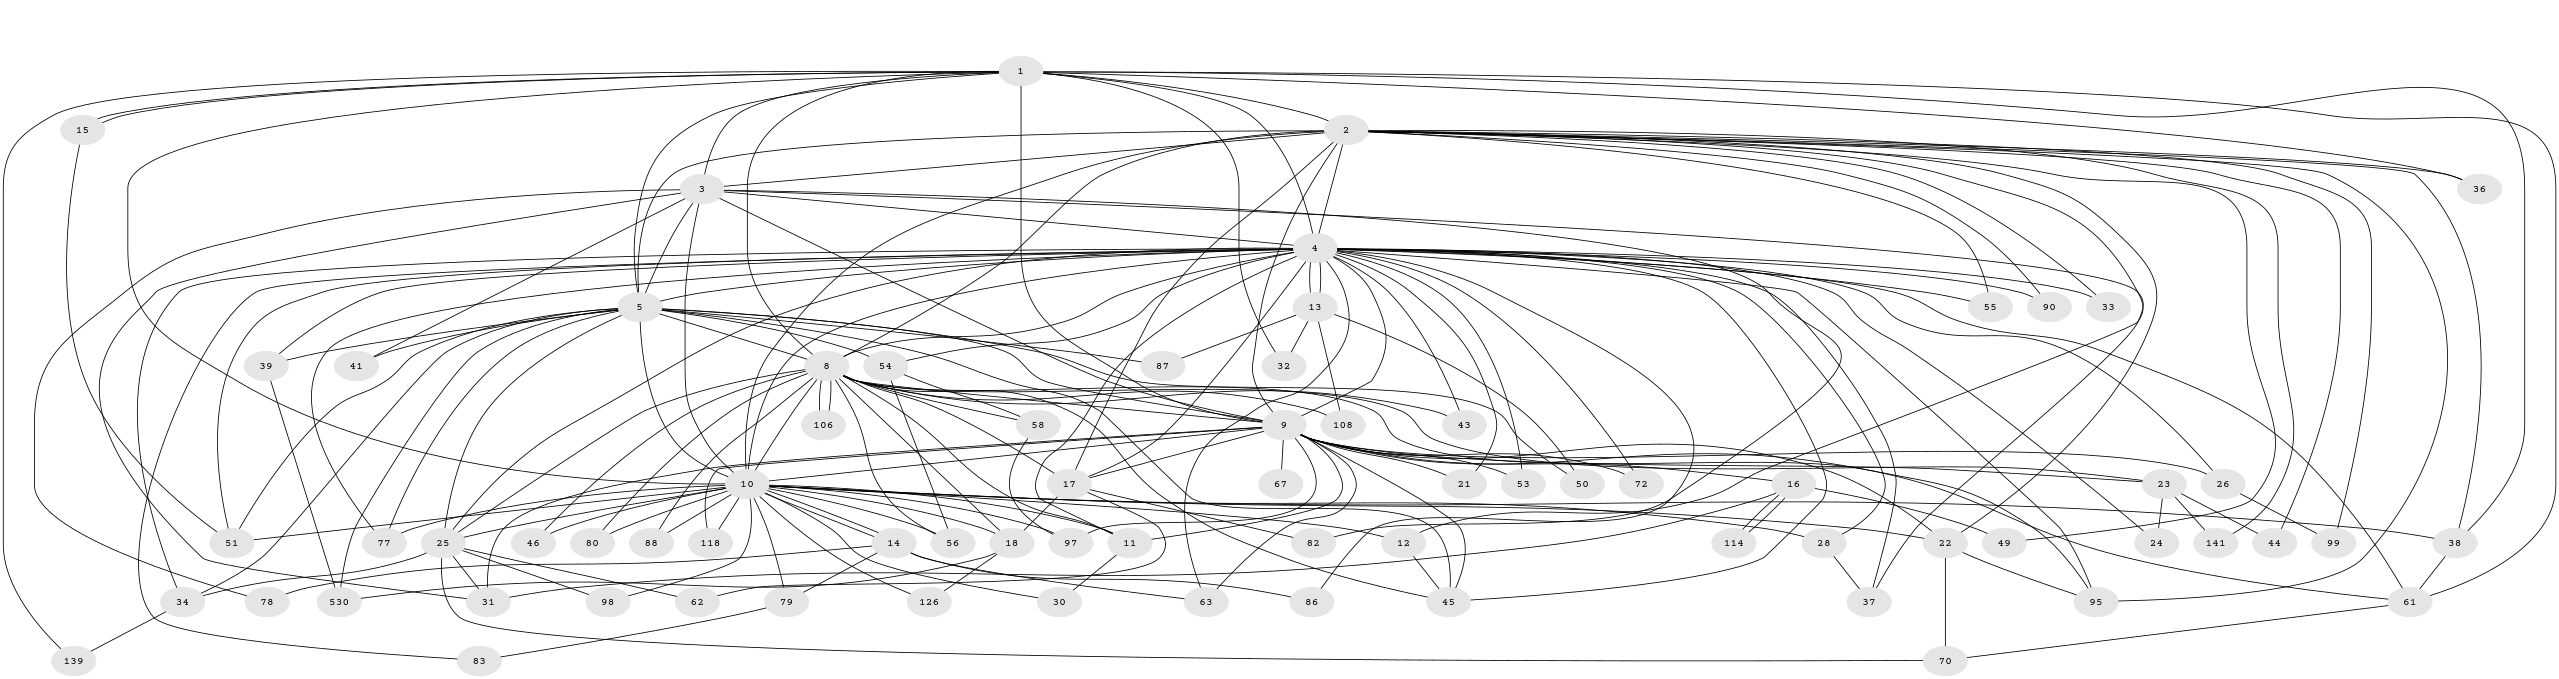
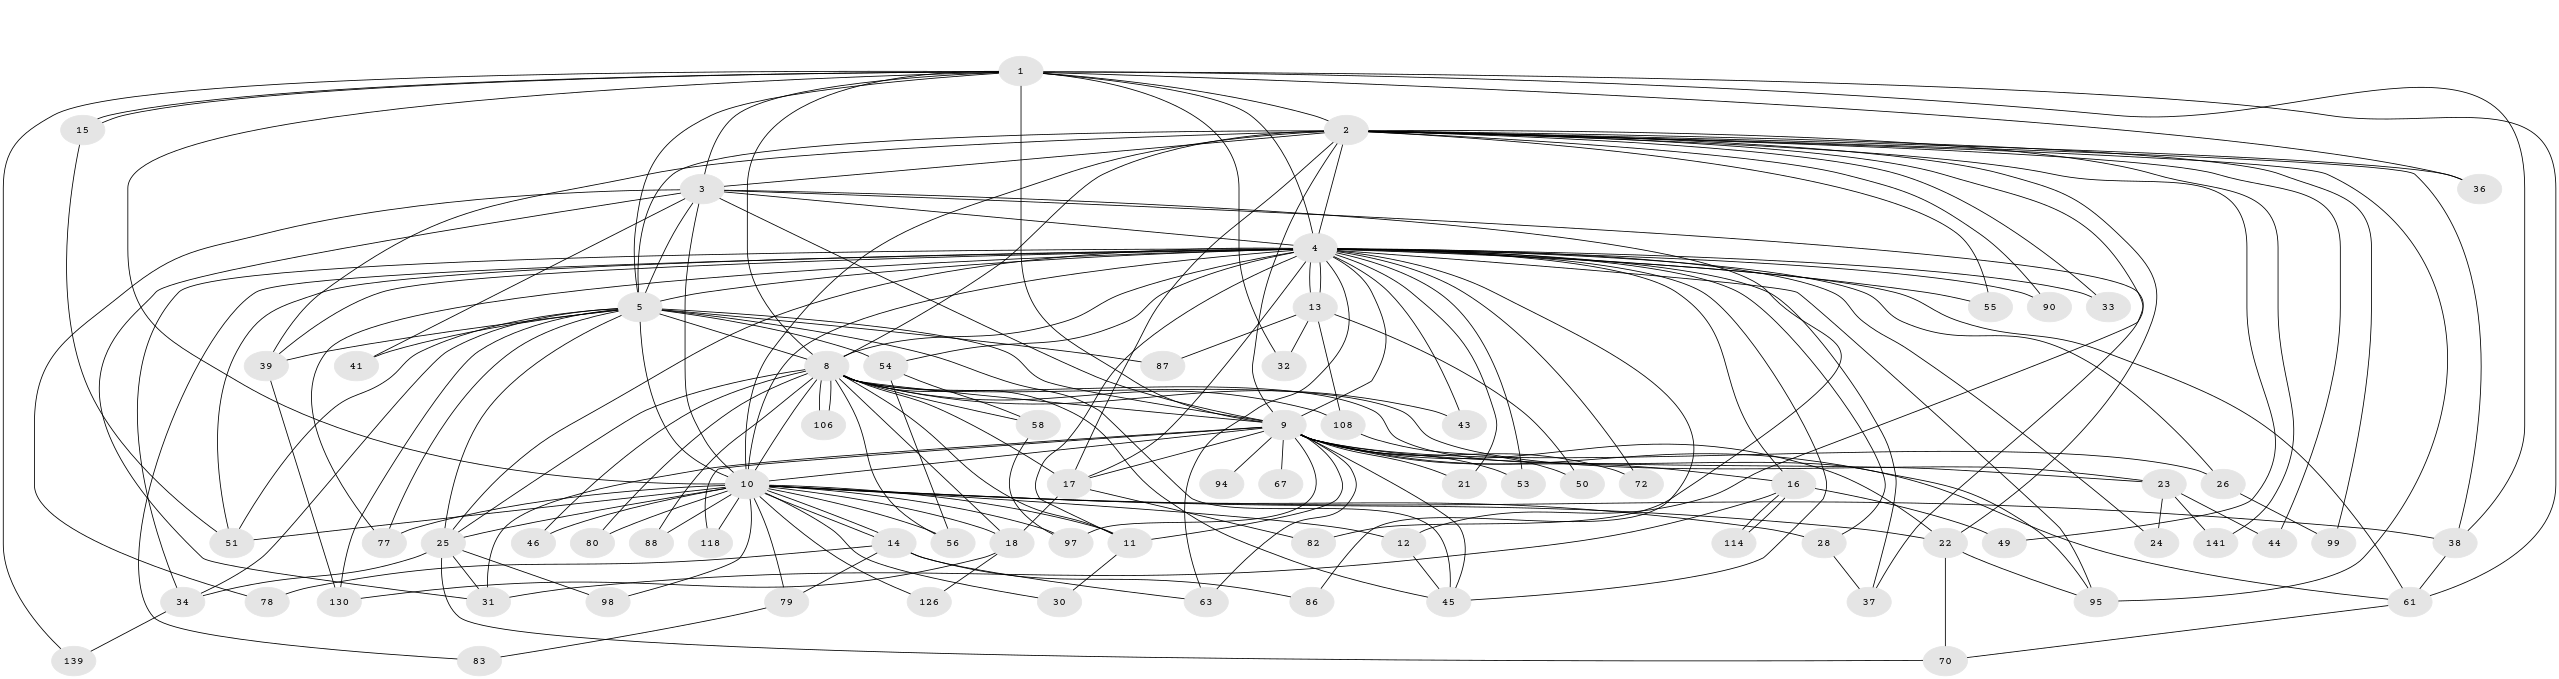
none -> (772, 159)
none -> (1654, 282)
(1102, 373) -> (1463, 454)
none -> (1222, 484)
(339, 602) -> (339, 602)
(697, 602) -> none
